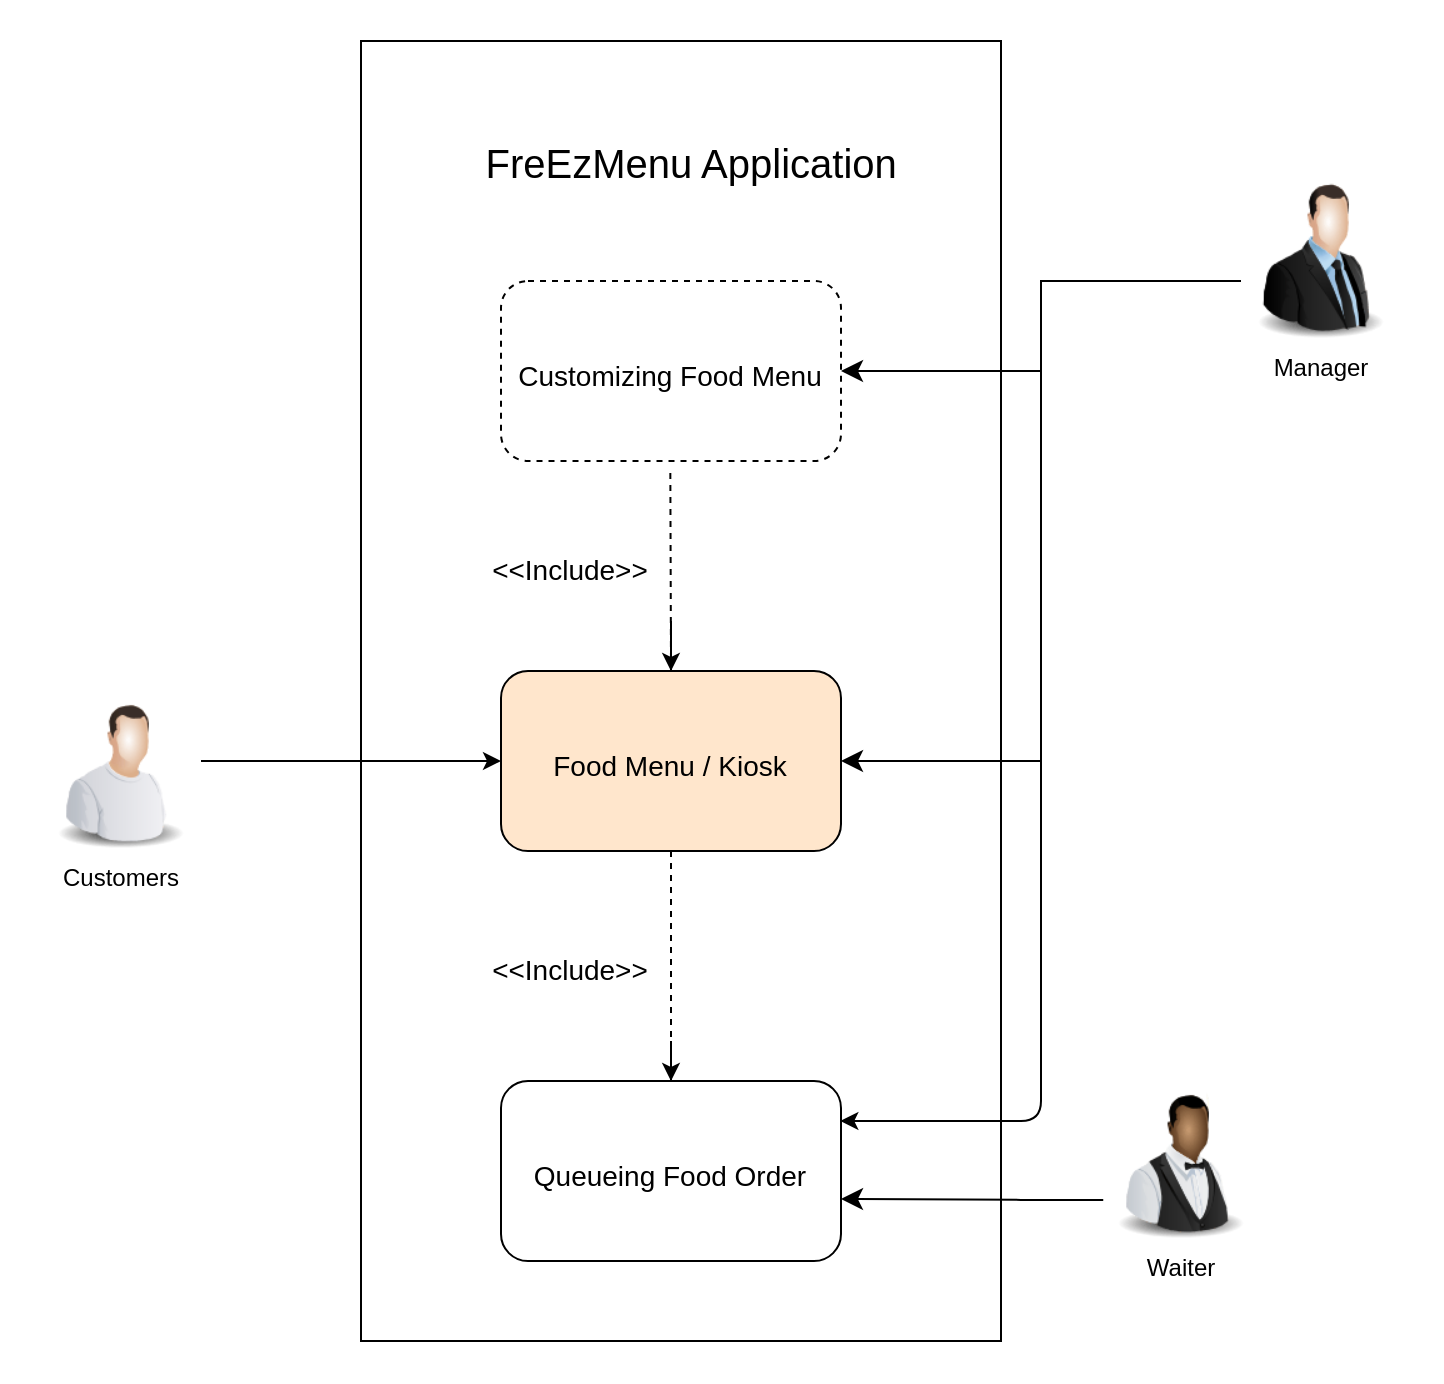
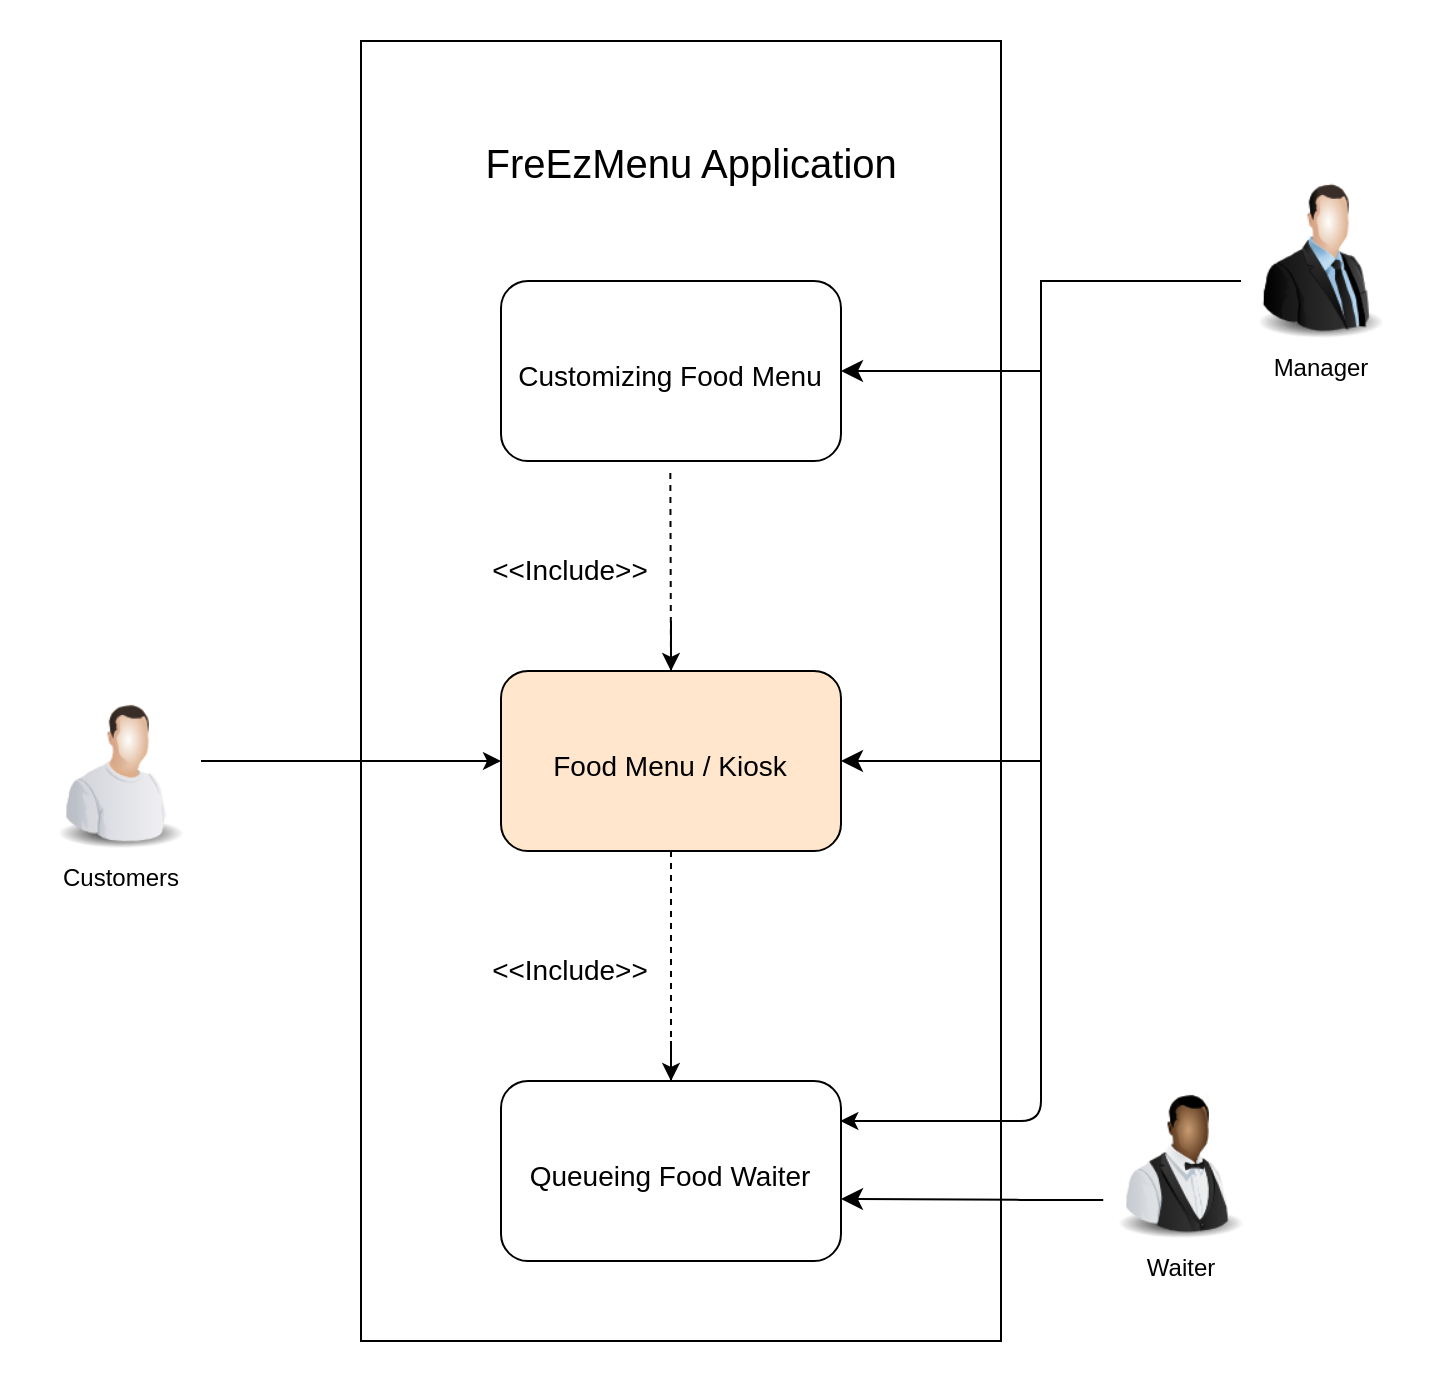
(671, 371) -> (671, 371)
(671, 1171) -> (671, 1171)
